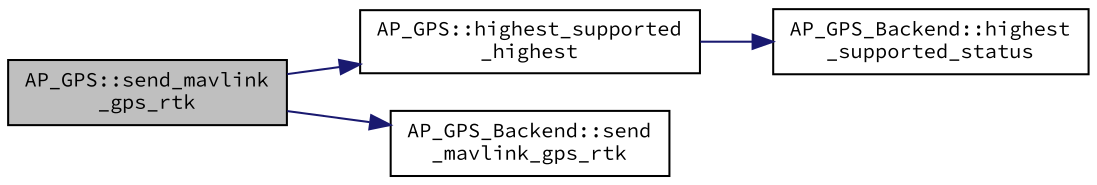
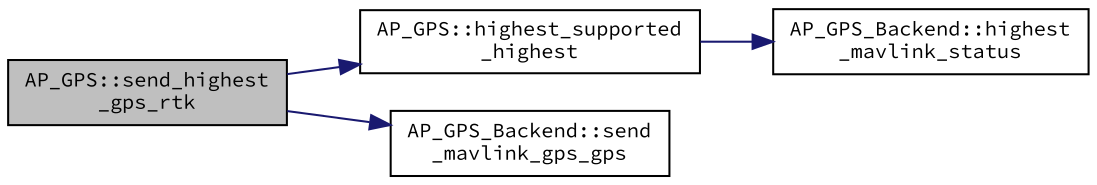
(931, 42) -> (931, 42)
(148, 93) -> (148, 93)
(530, 143) -> (530, 143)
